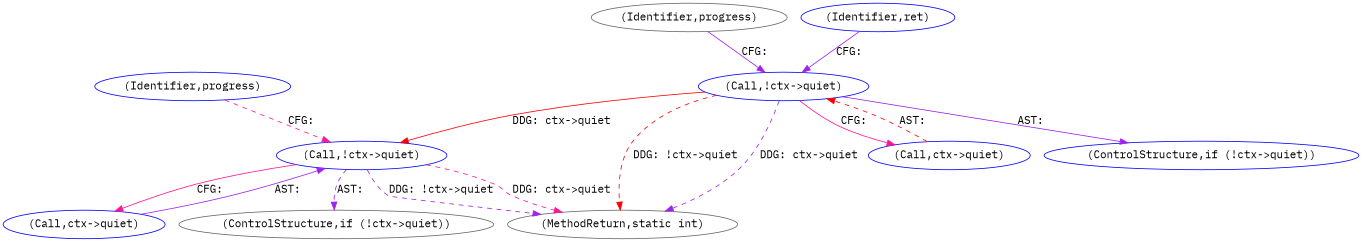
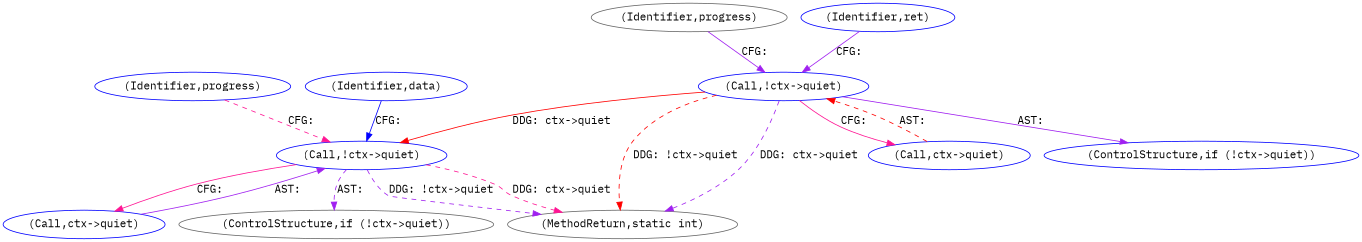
none -> (386, 86)
